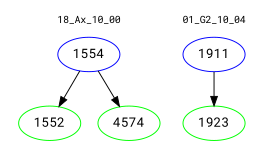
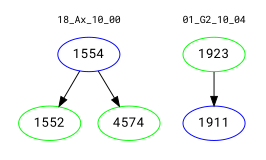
(214, 84) -> (214, 84)
